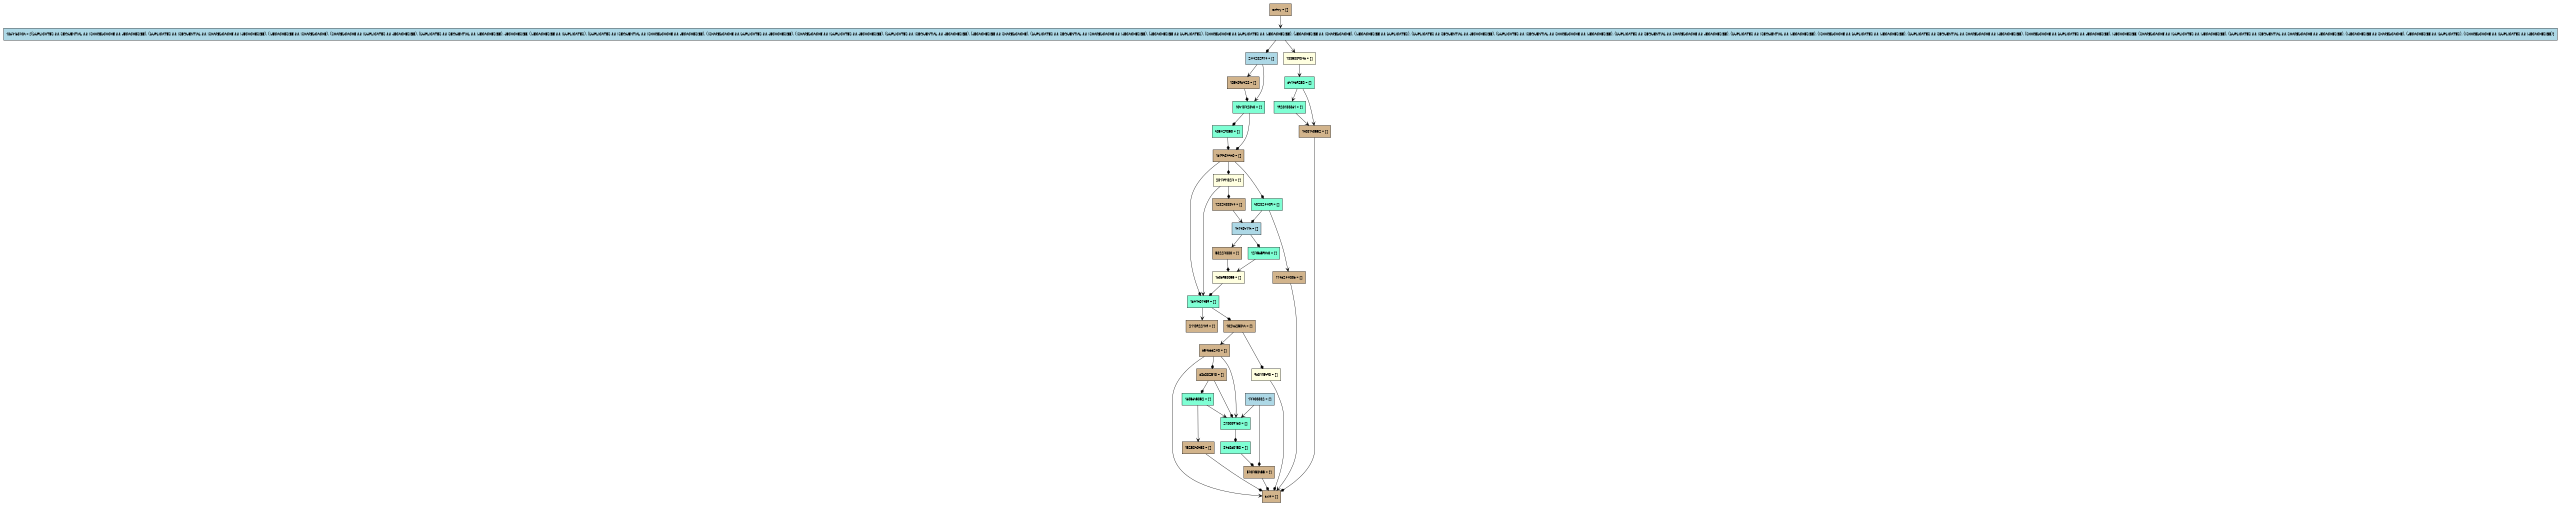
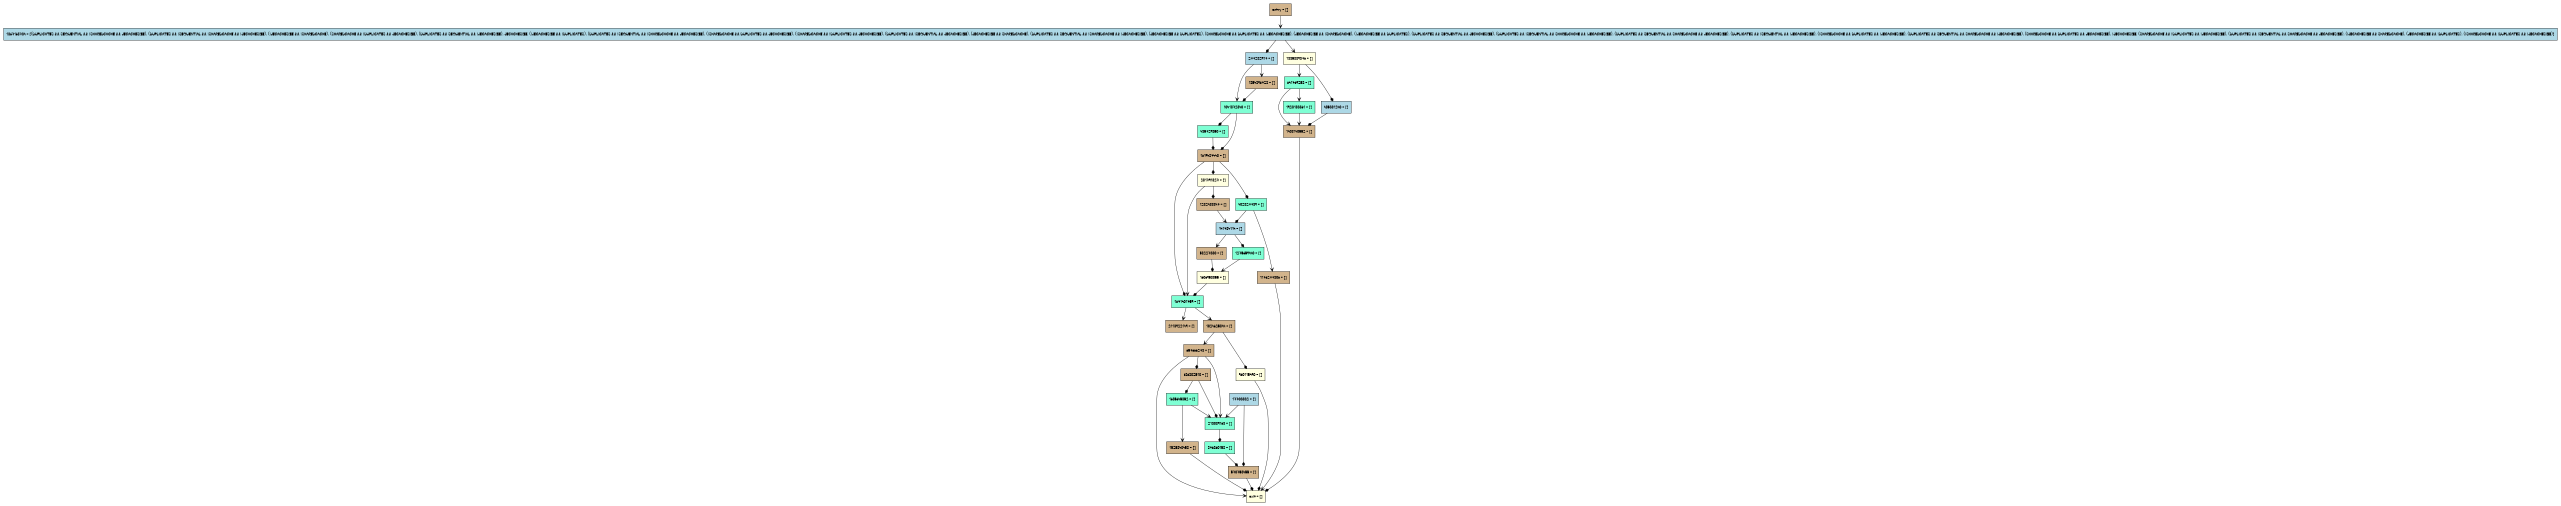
none -> (1336, 107)
(1220, 313) -> (1202, 313)
(1272, 496) -> (1256, 496)
